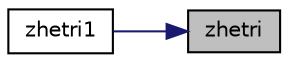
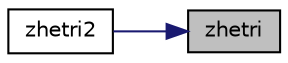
(61, 31) -> (61, 31)
